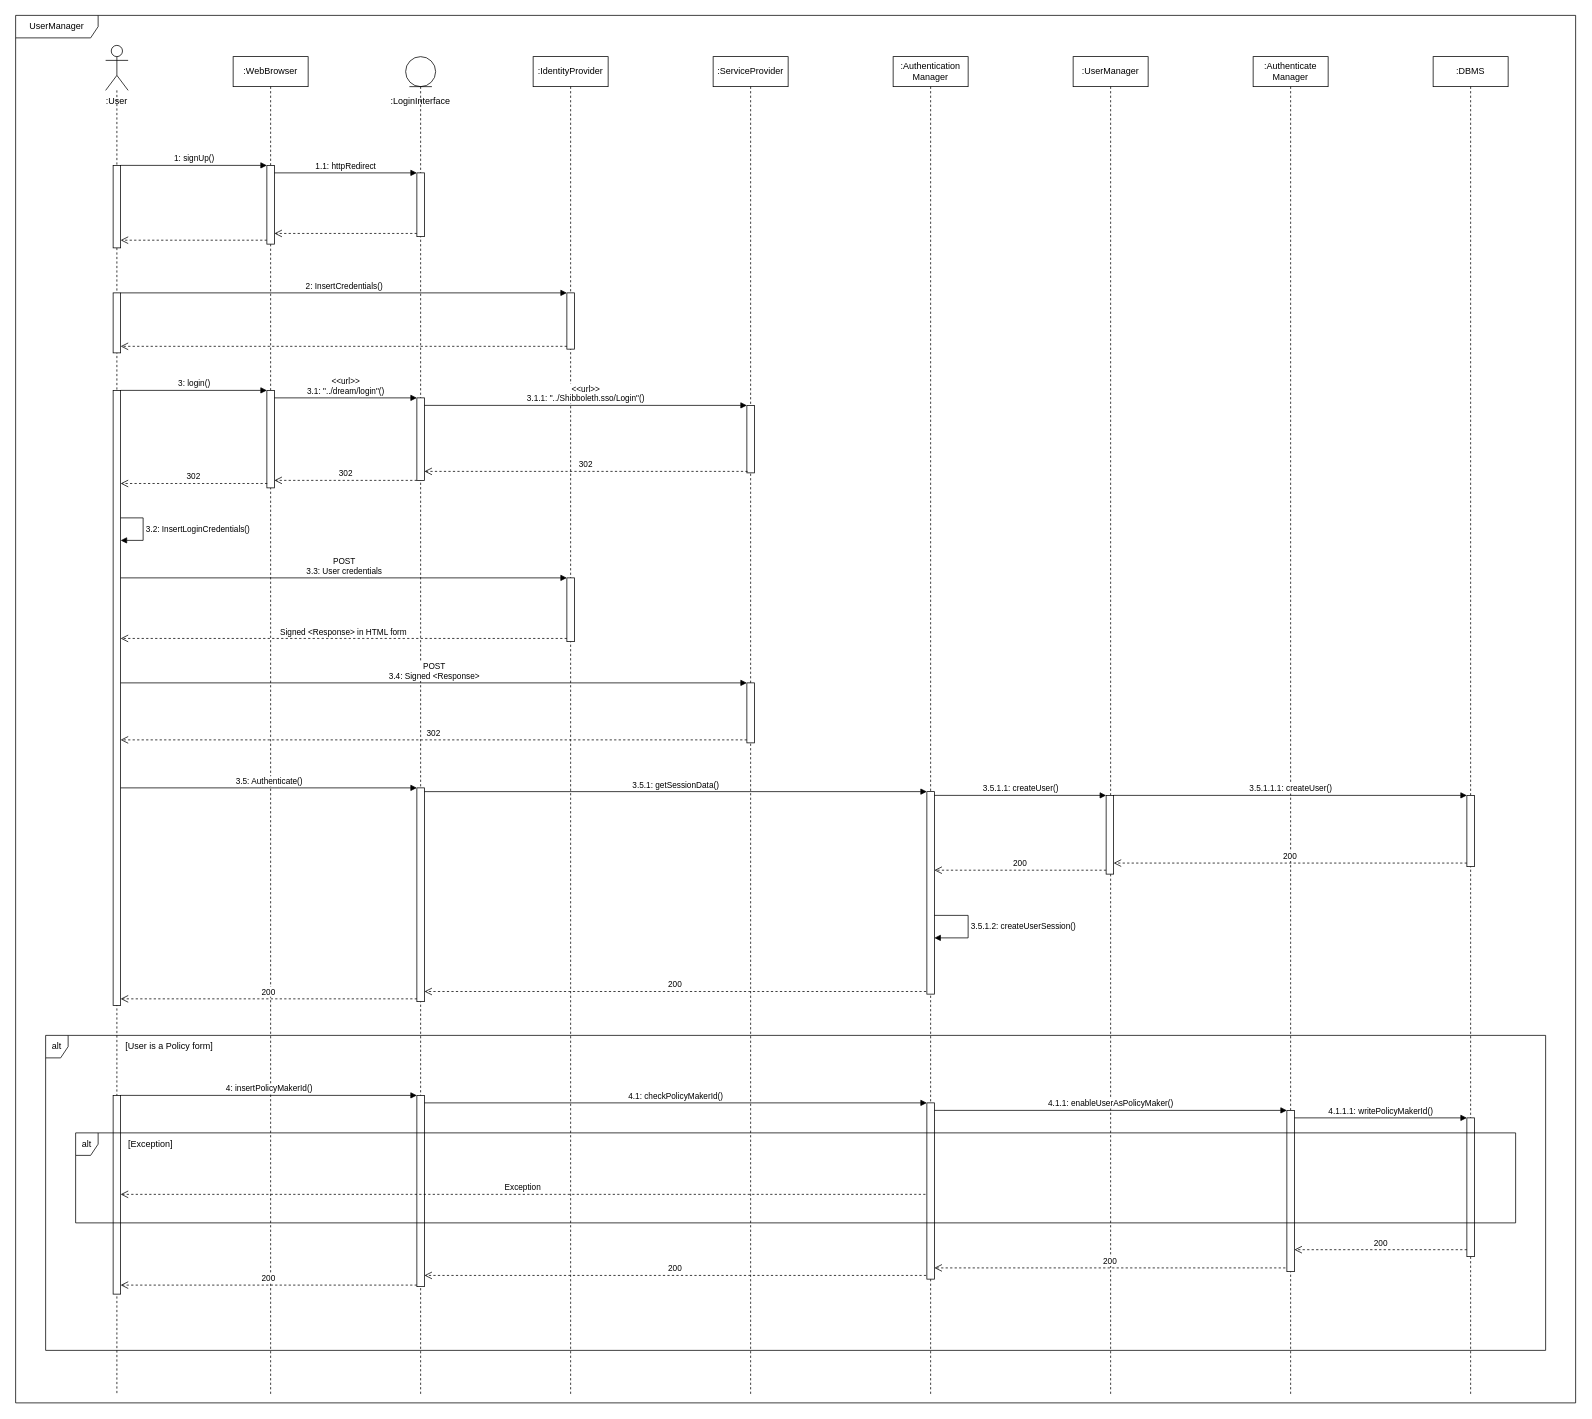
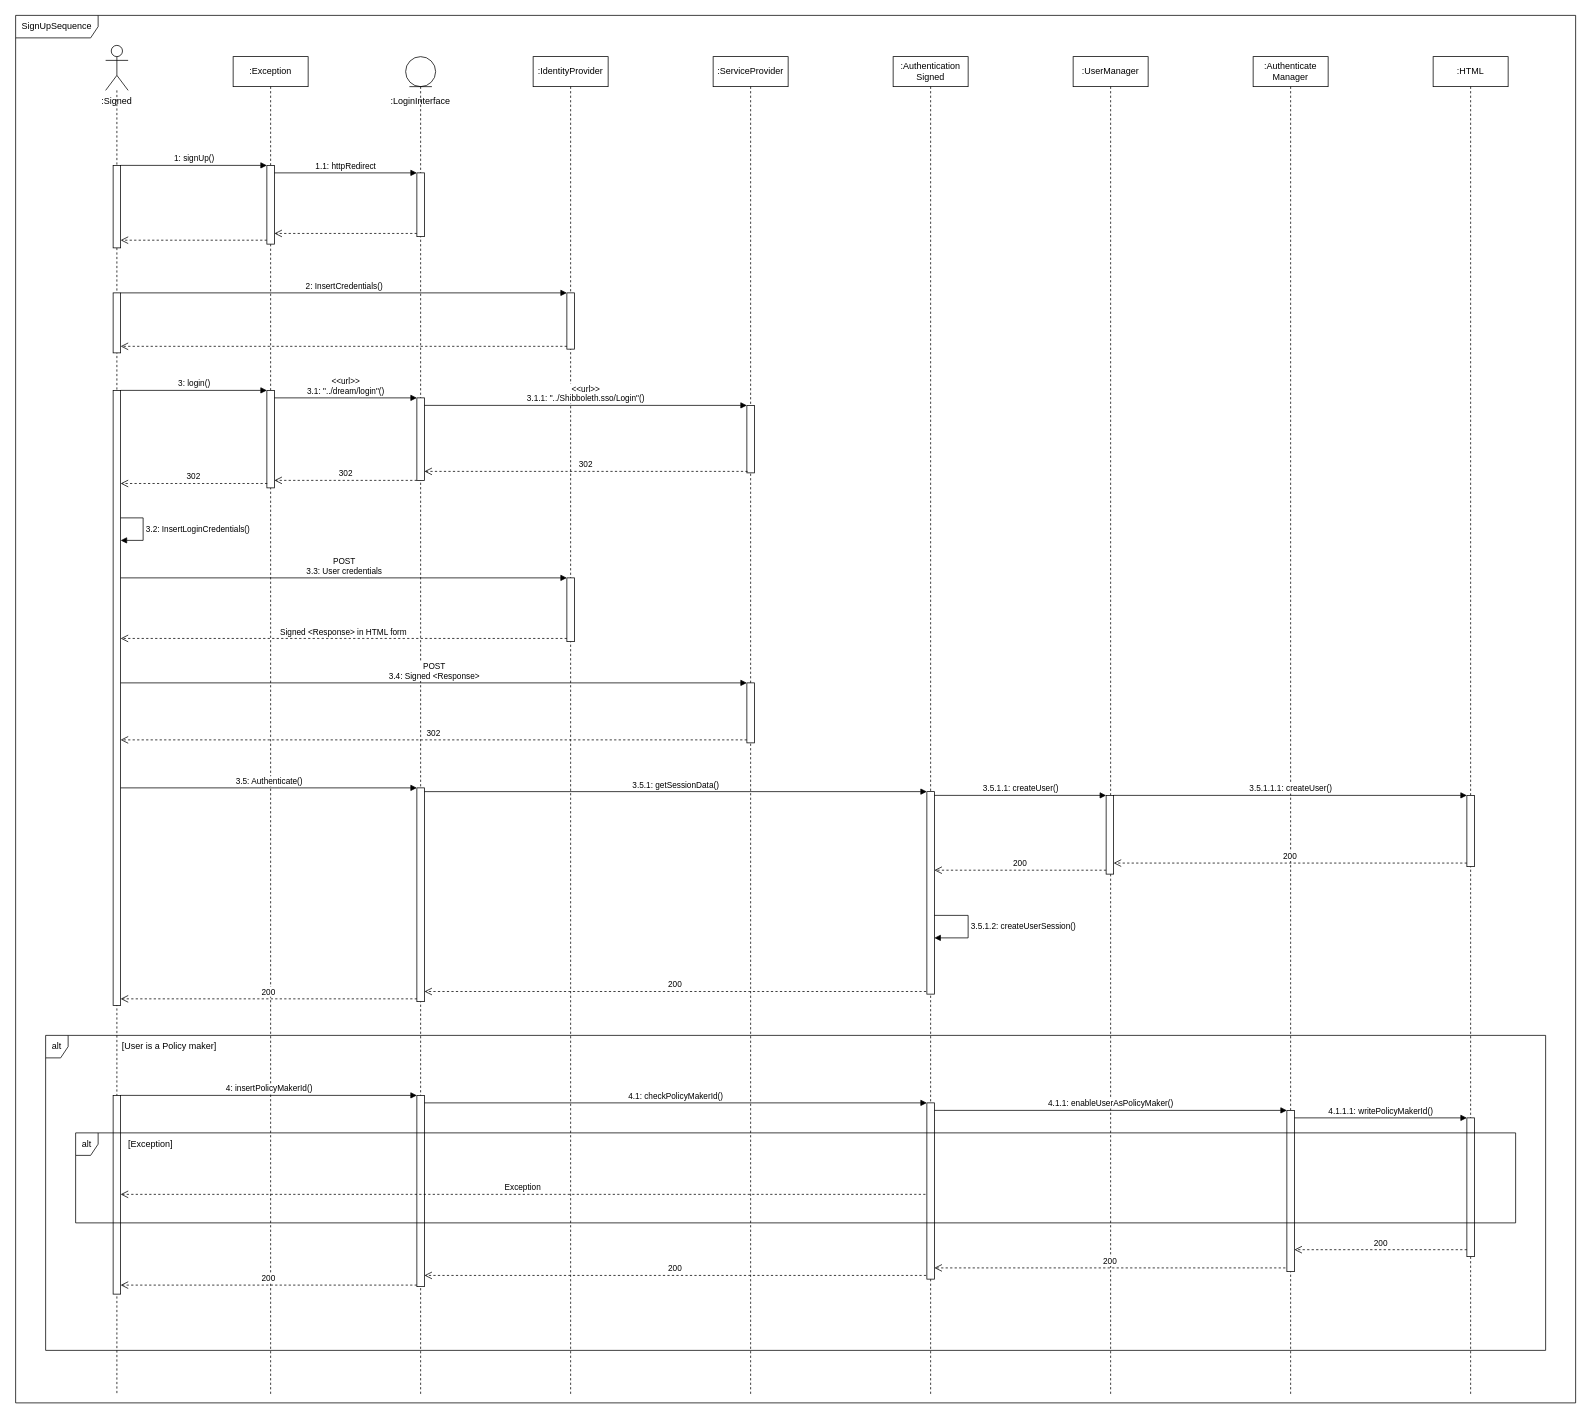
(57, 27) -> (57, 27)
(270, 72) -> (270, 72)
(930, 72) -> (930, 72)
(1470, 72) -> (1470, 72)
(117, 102) -> (117, 102)
(169, 1047) -> (169, 1047)
